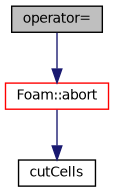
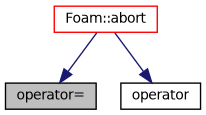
(57, 51) -> (82, 52)
(57, 173) -> (161, 96)
